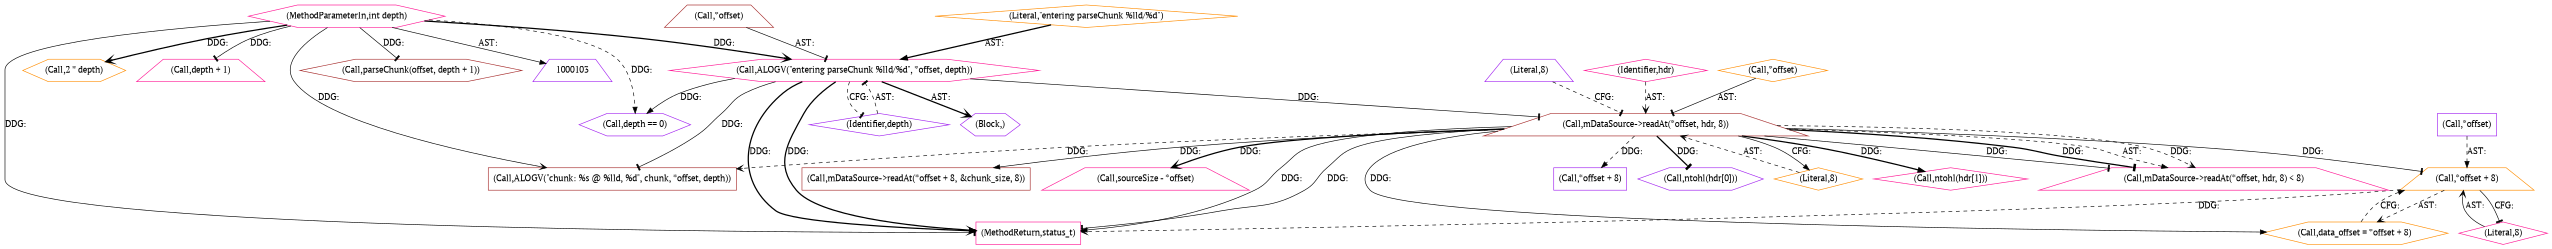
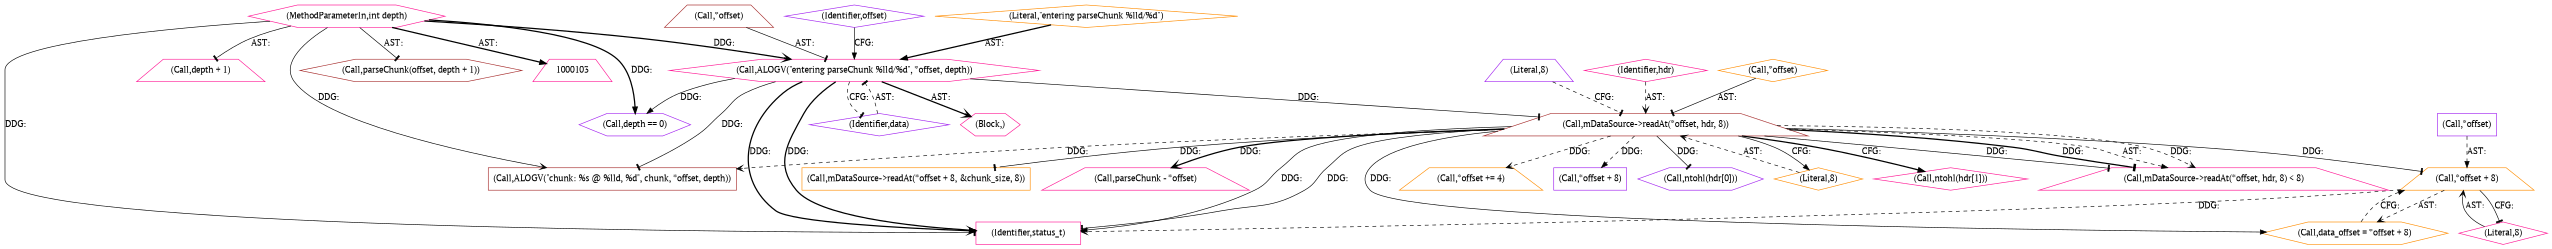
none -> (854, 16)
(551, 34) -> (551, 34)
(262, 43) -> (262, 43)
(395, 43) -> (395, 43)
(466, 45) -> (466, 45)
(74, 70) -> none
(572, 70) -> (572, 70)
(879, 125) -> (879, 125)
(990, 125) -> (990, 125)
(1226, 144) -> (1226, 144)
(1672, 151) -> (1672, 151)
(1873, 152) -> (1873, 152)
(916, 179) -> (916, 179)
(1146, 179) -> (1146, 179)
none -> (1471, 179)
(1028, 233) -> (1028, 233)
